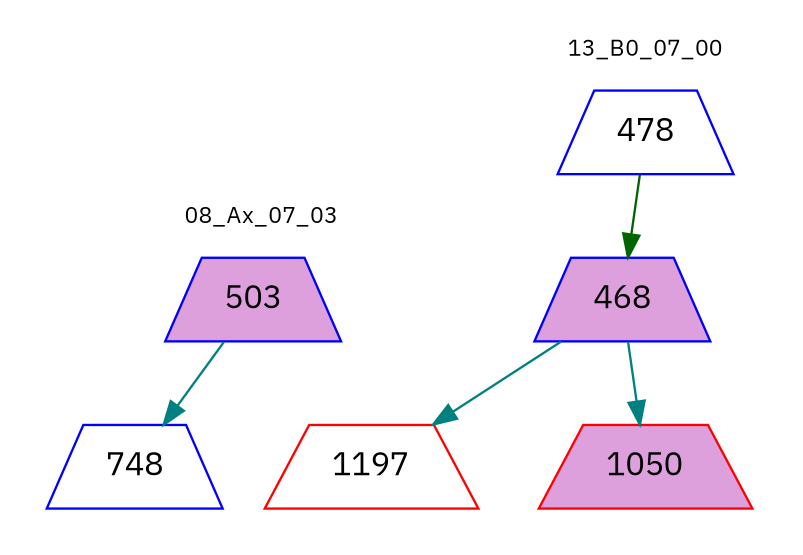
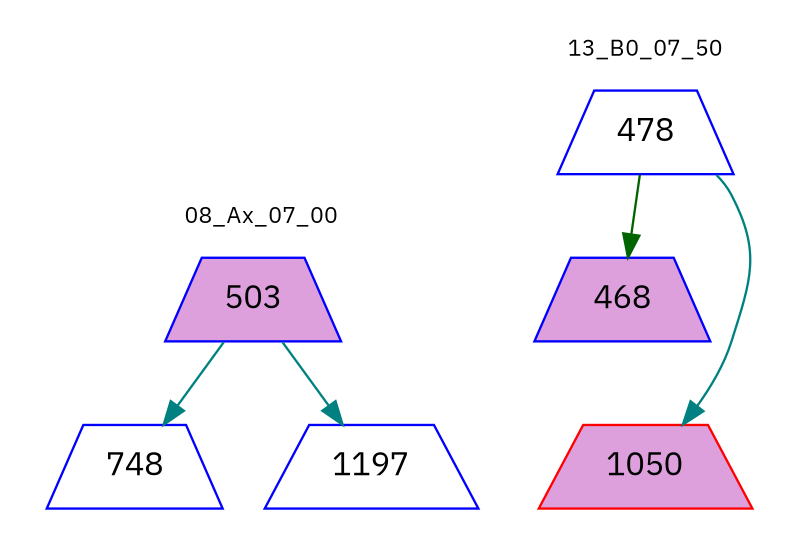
(646, 50) -> (646, 50)
(262, 217) -> (262, 217)
(531, 361) -> (305, 374)
(632, 372) -> (746, 291)
(372, 467) -> (372, 467)
